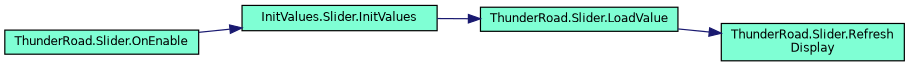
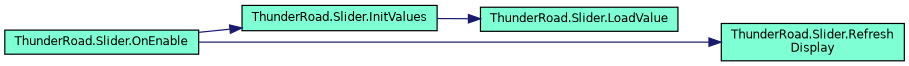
(340, 18) -> (340, 18)
(694, 30) -> (454, 42)
